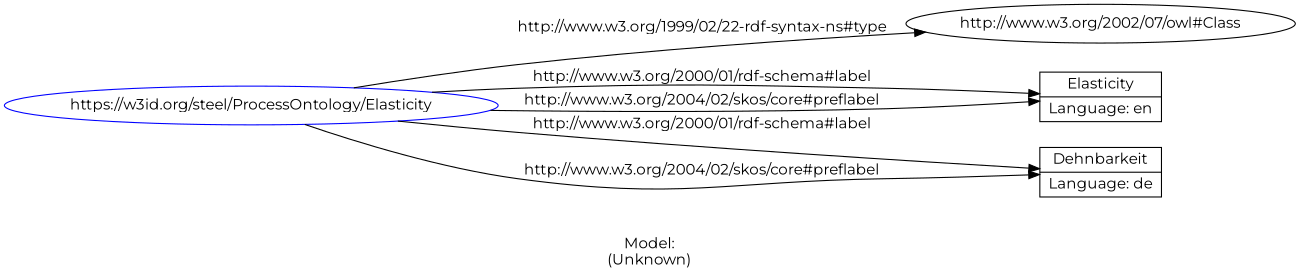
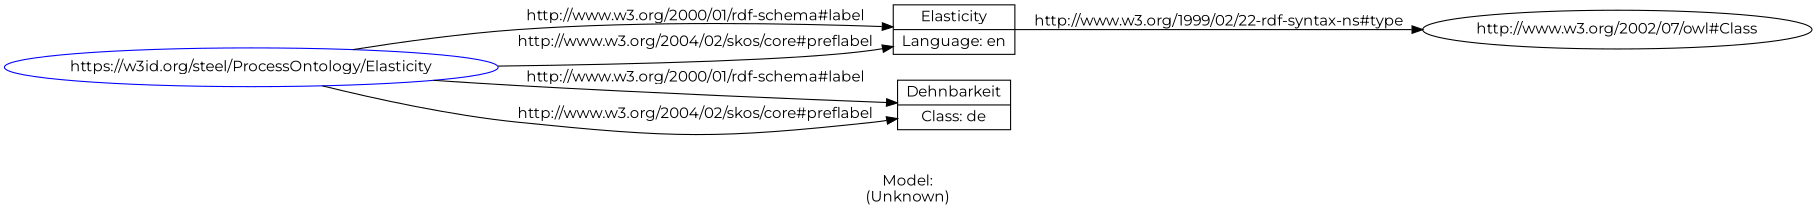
(633, 53) -> (1213, 30)
(1101, 184) -> (954, 117)
